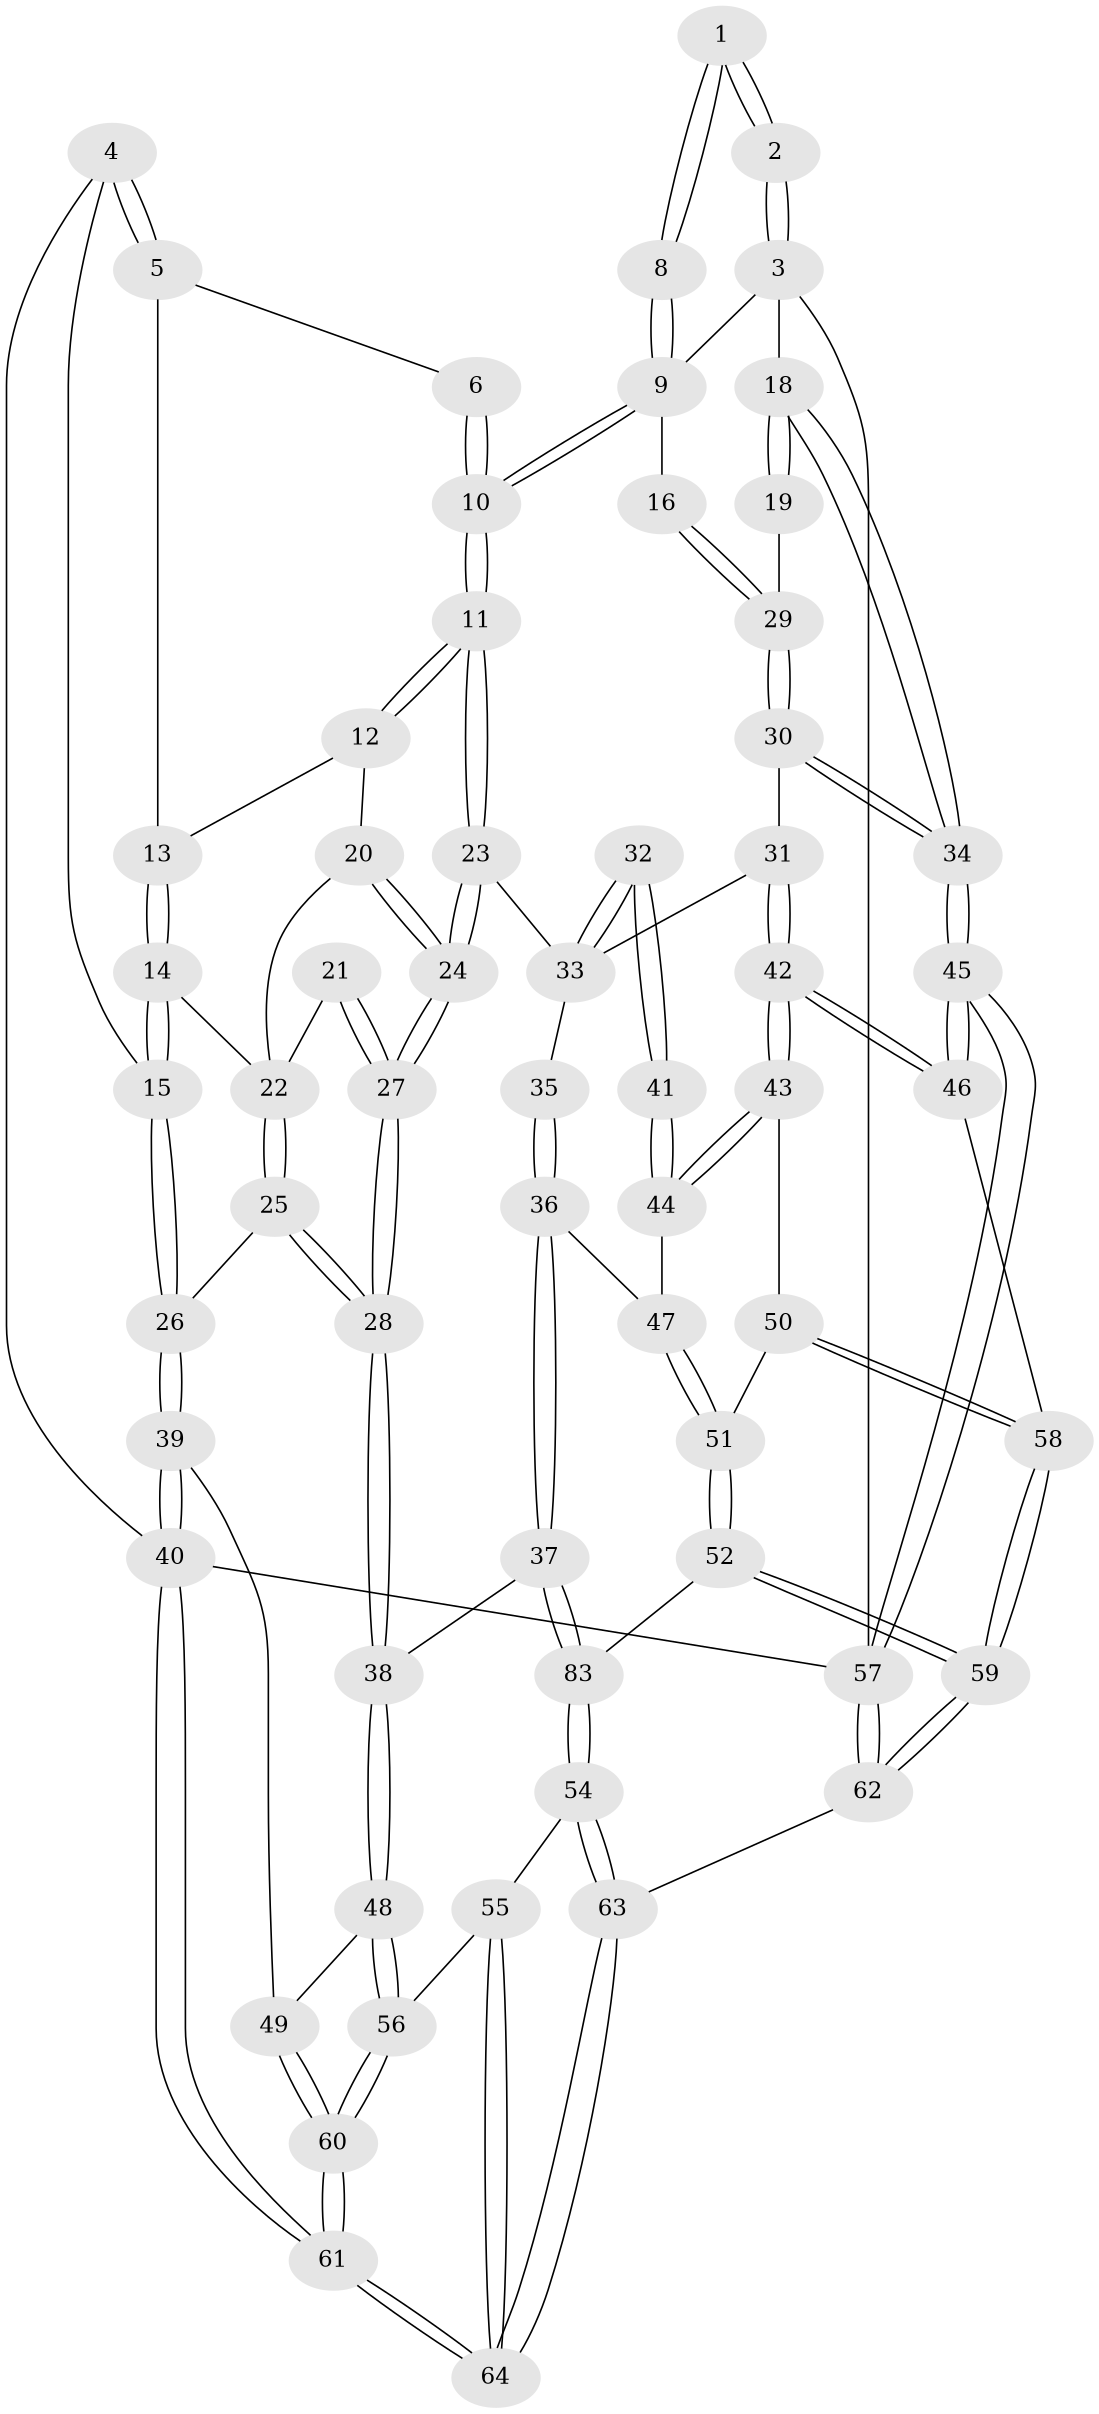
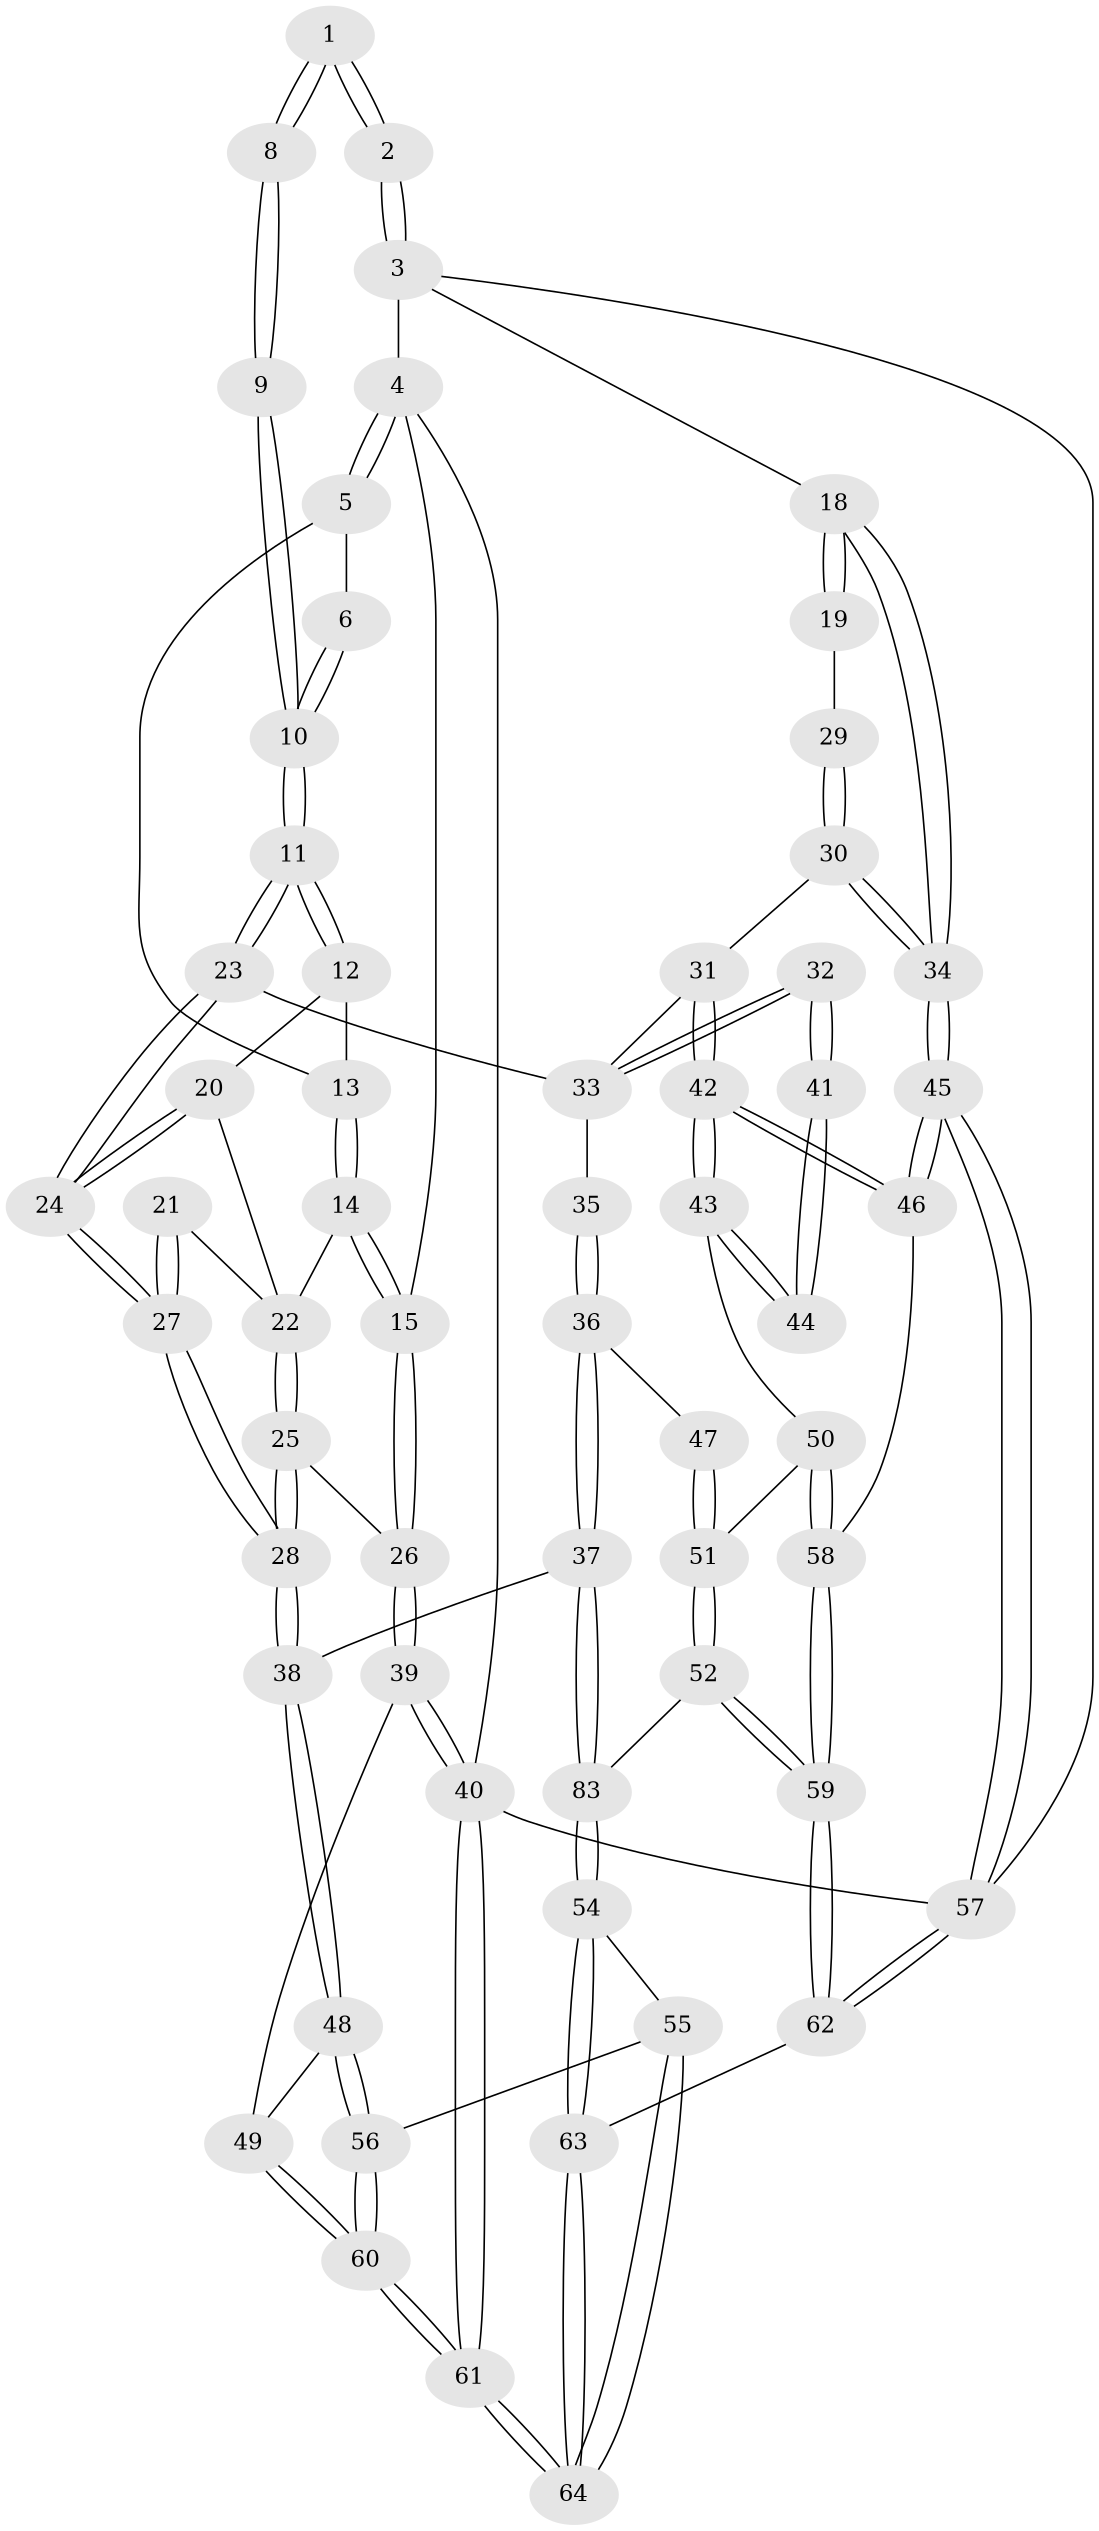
(721, 328) -> (398, 329)
(662, 504) -> none
(662, 1265) -> none
